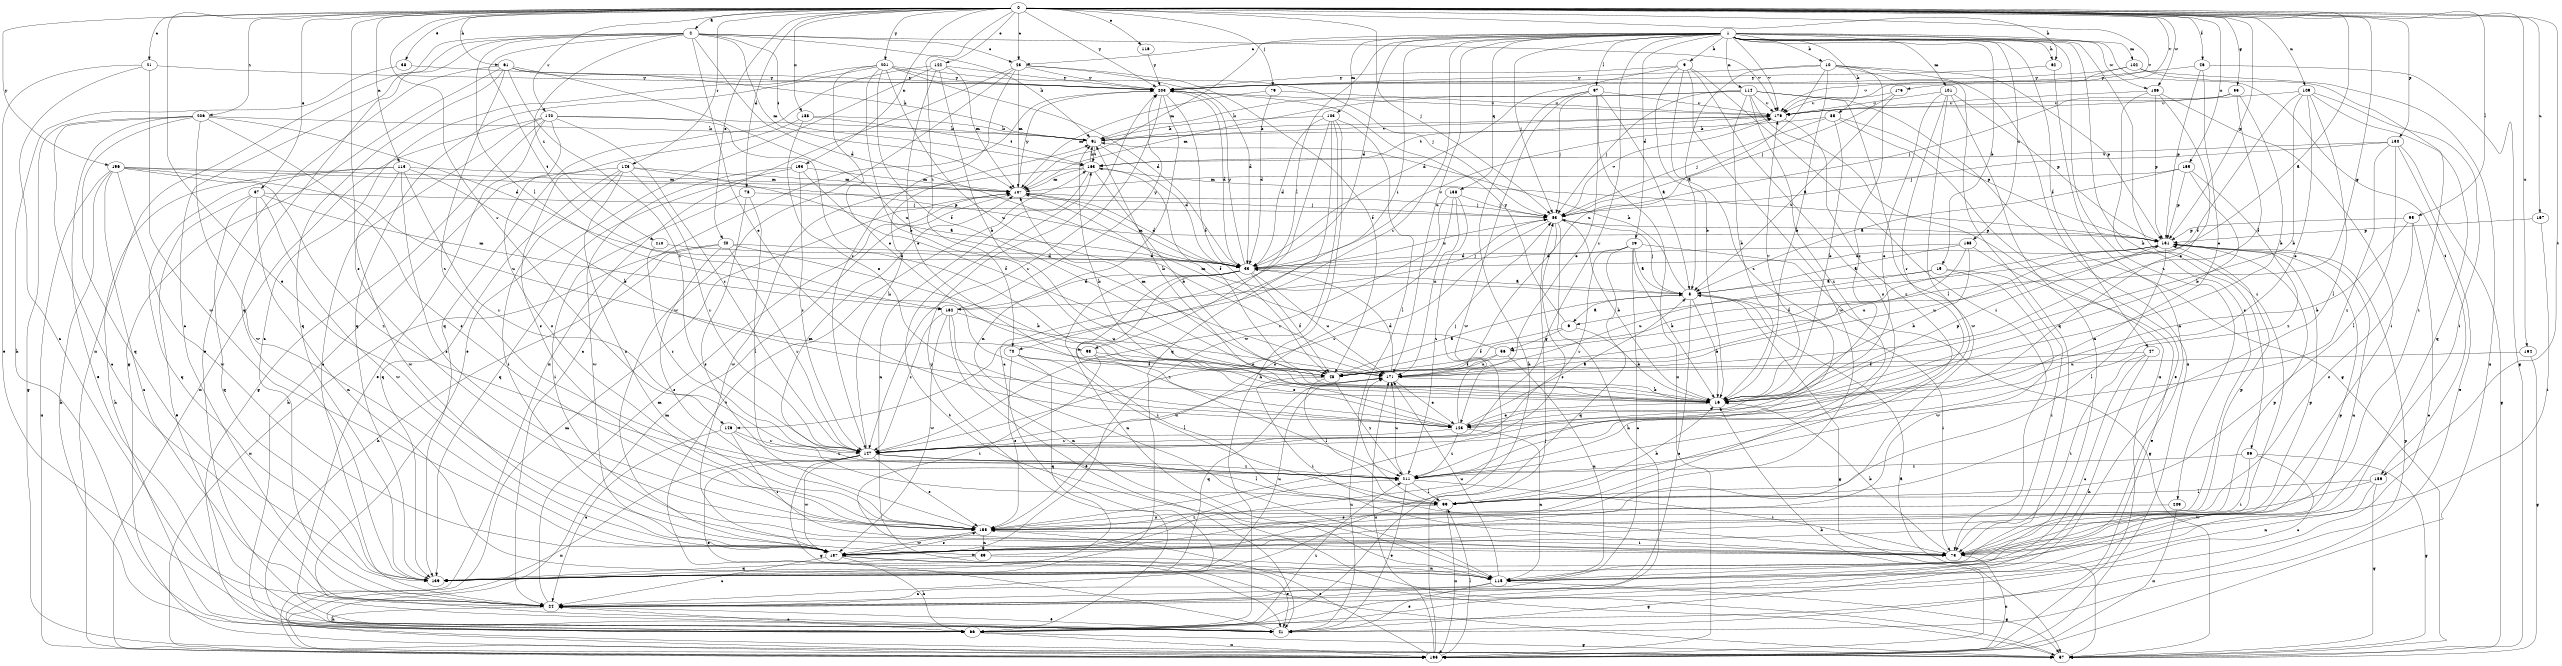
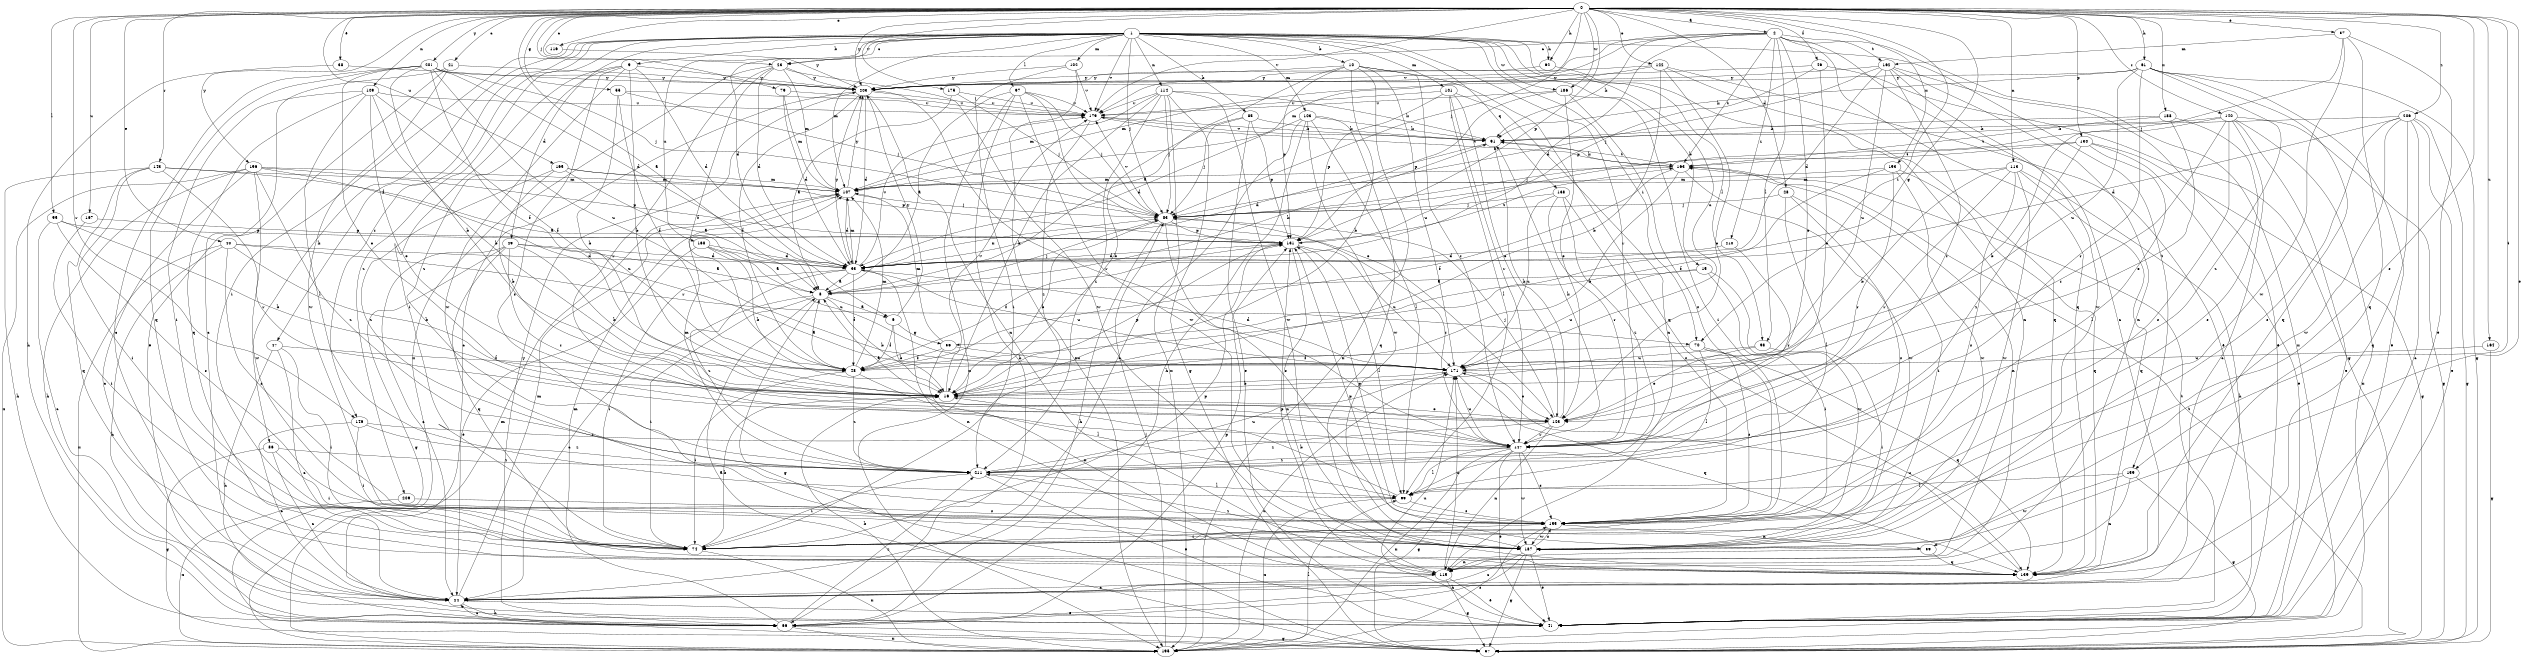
(747, 193) -> (1786, 193)
(1098, 277) -> (1585, 258)
(793, 352) -> (887, 313)
(1307, 382) -> none
(688, 436) -> none
(1954, 556) -> (695, 549)
(627, 568) -> none
